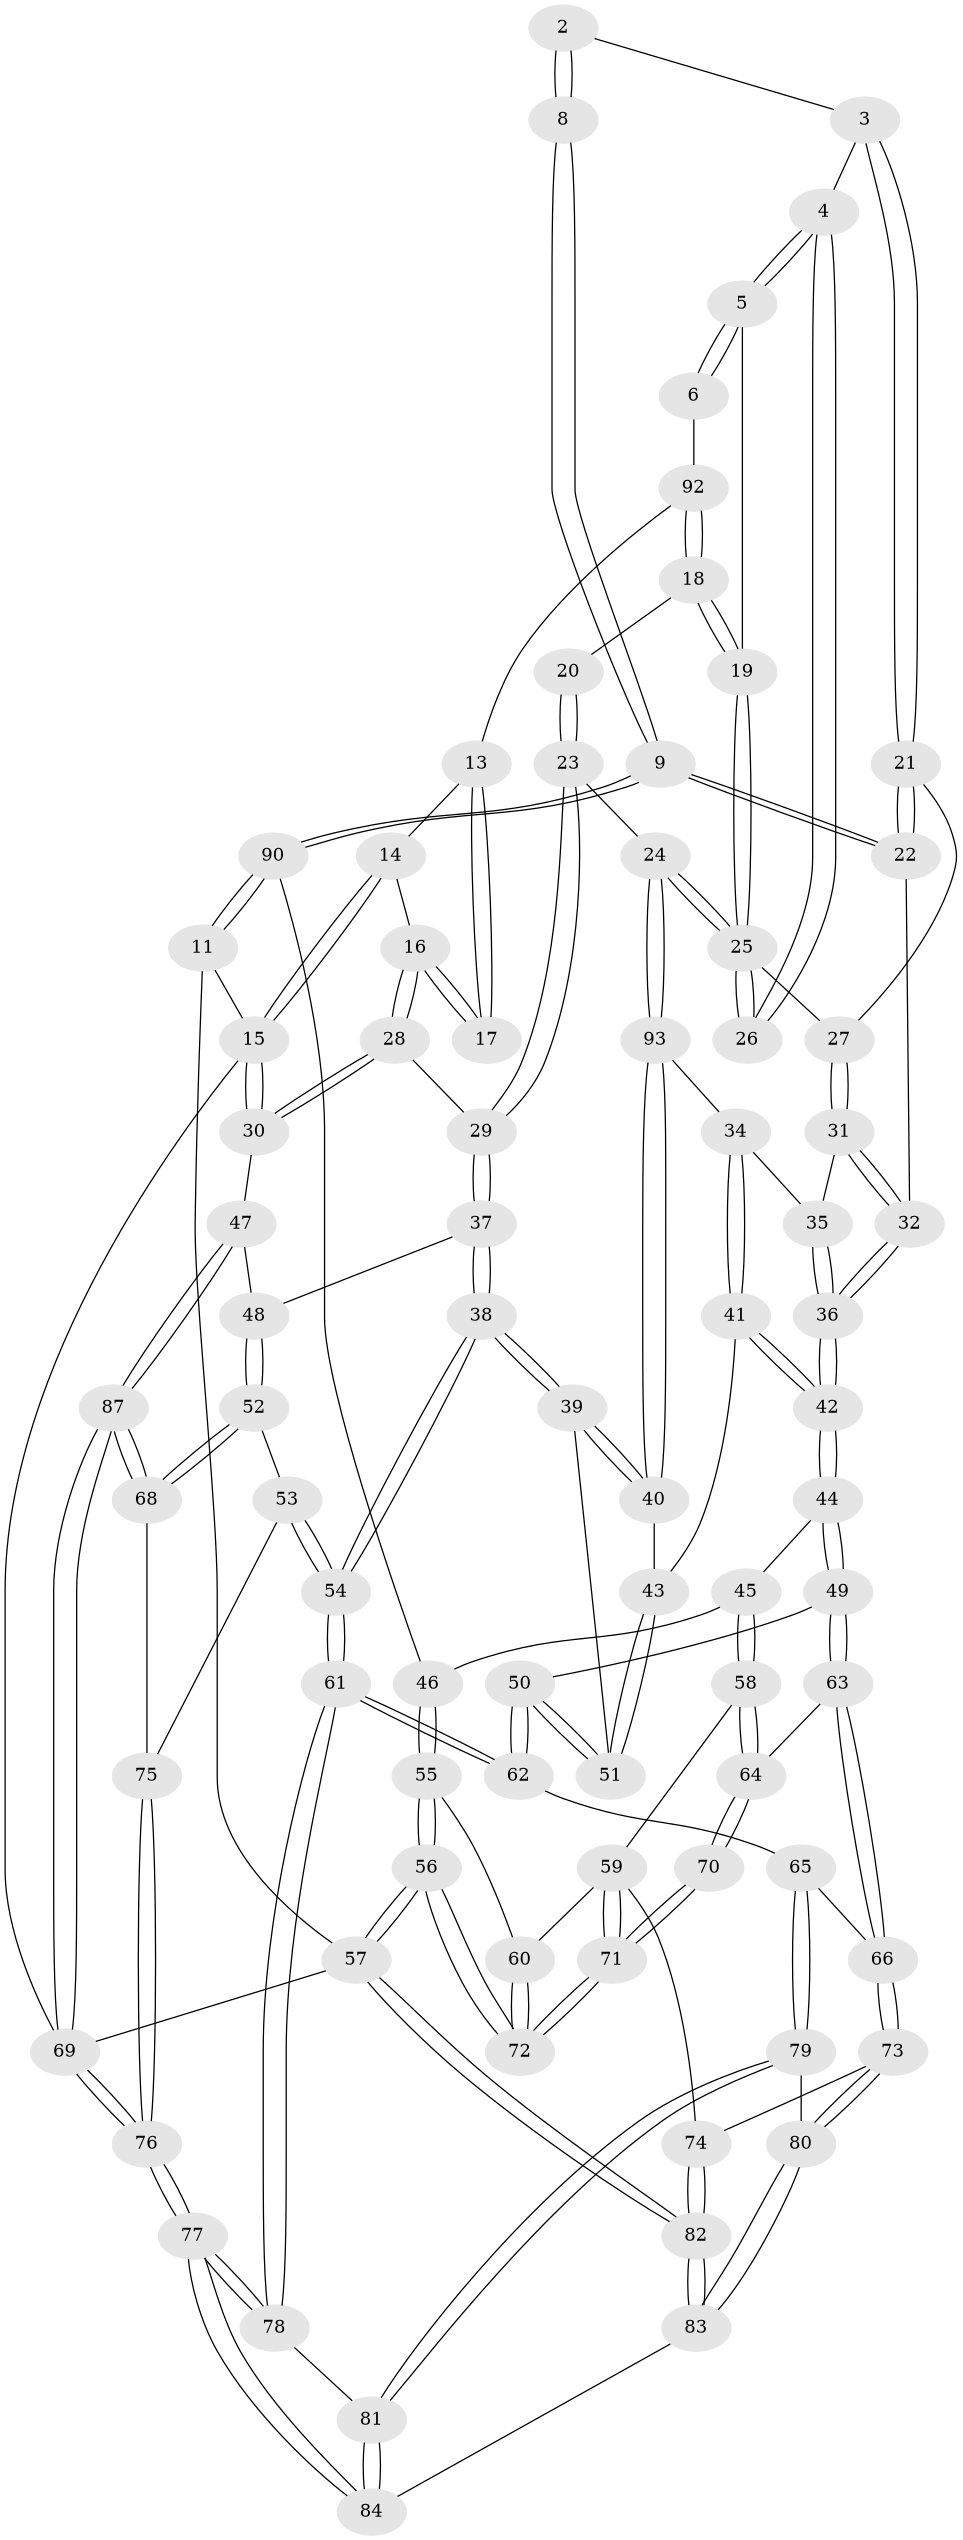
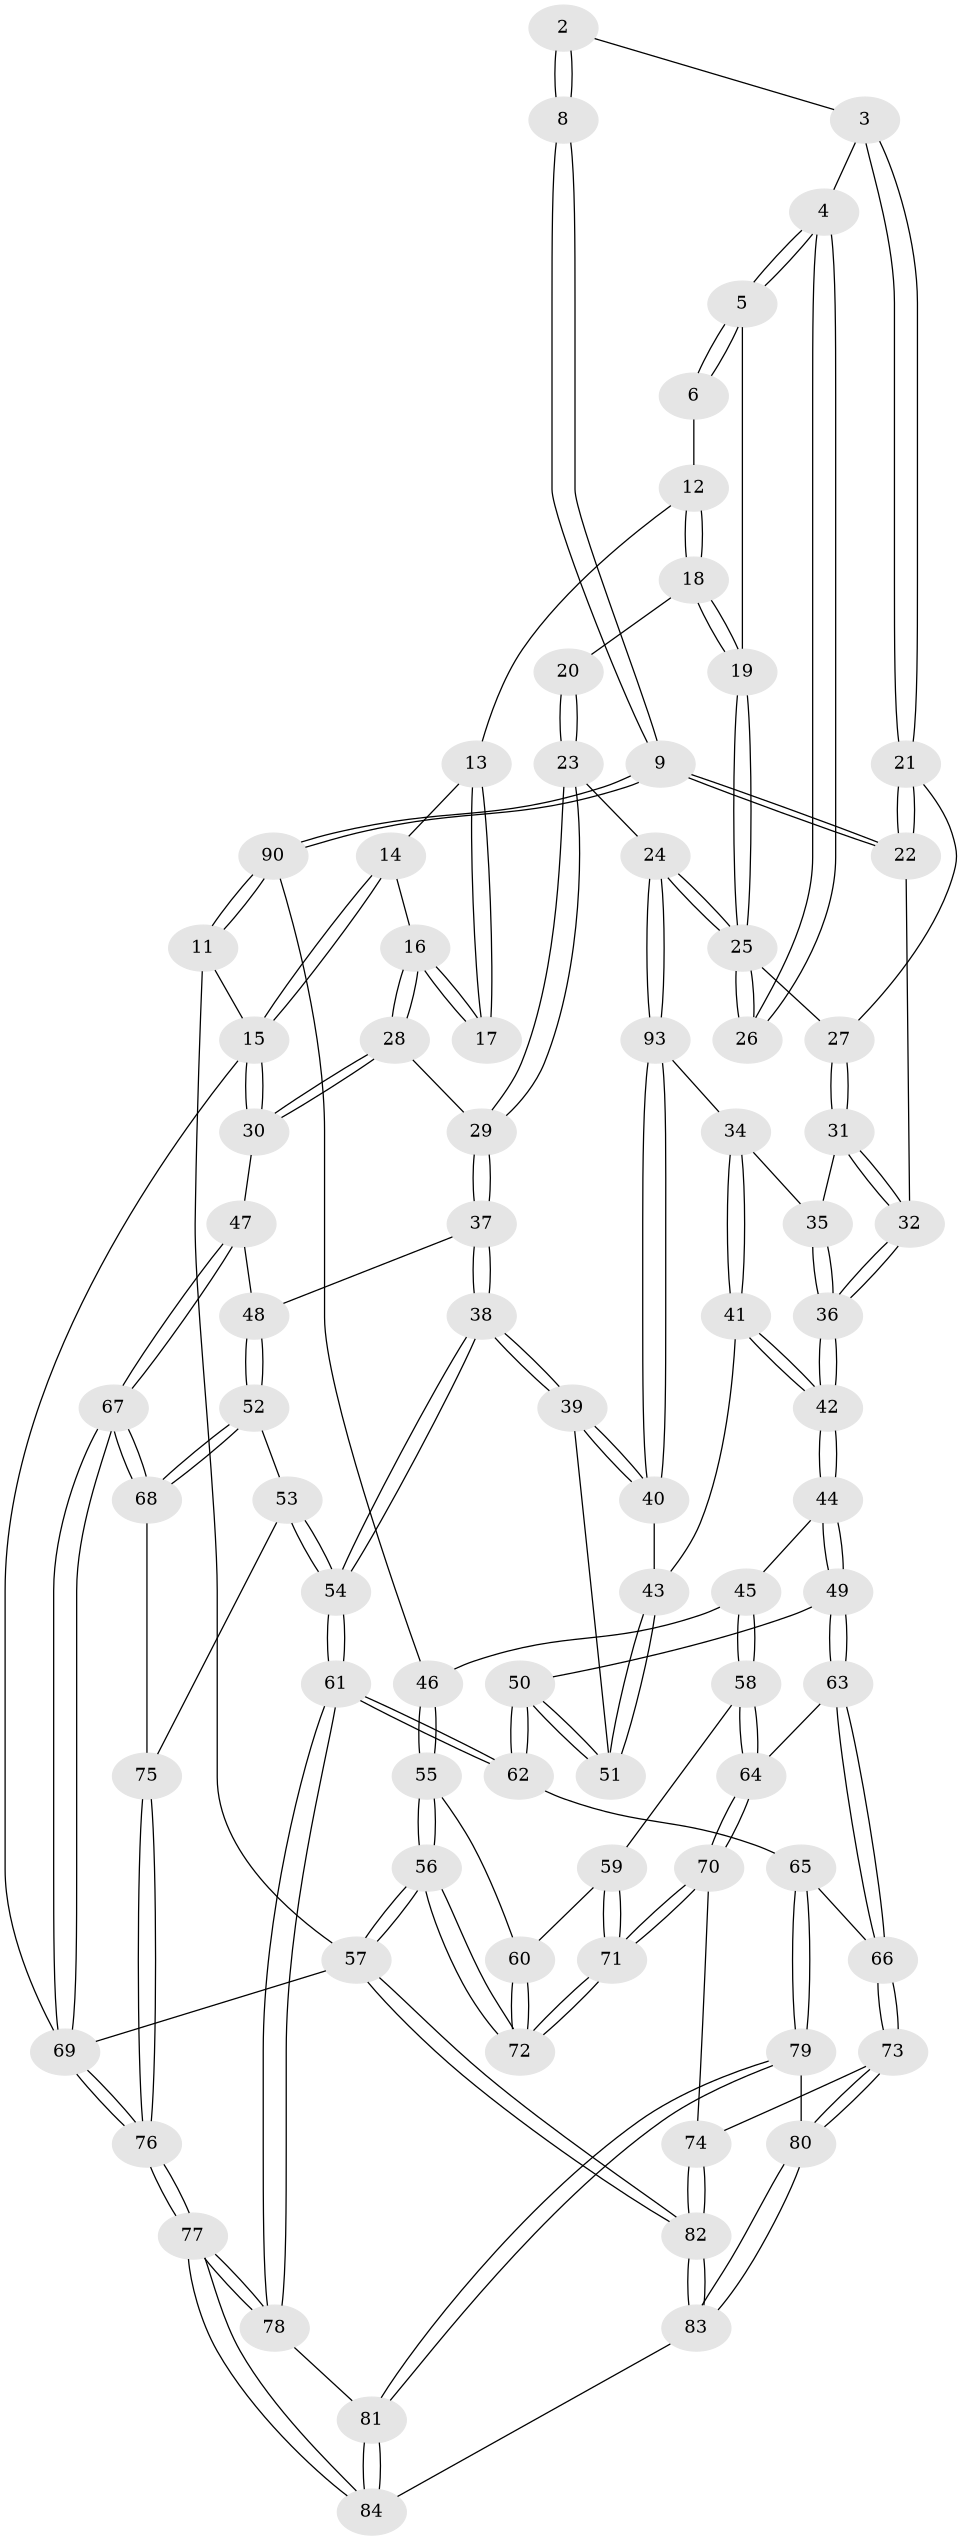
(694, 488) -> (694, 488)
(114, 1408) -> (114, 1408)
(678, 2000) -> (703, 2006)
